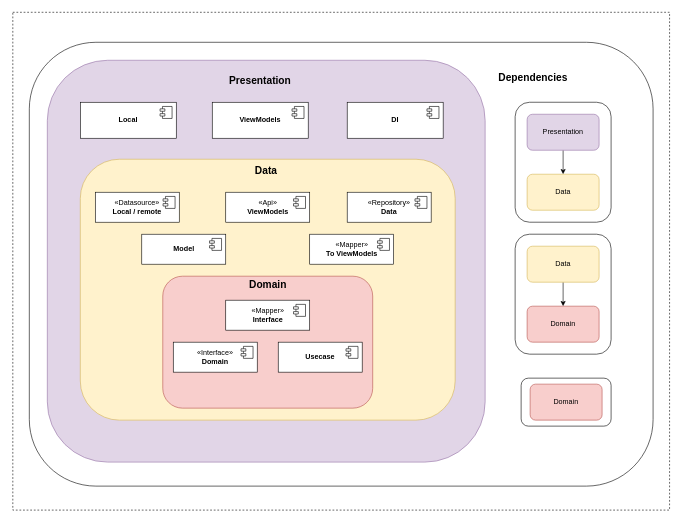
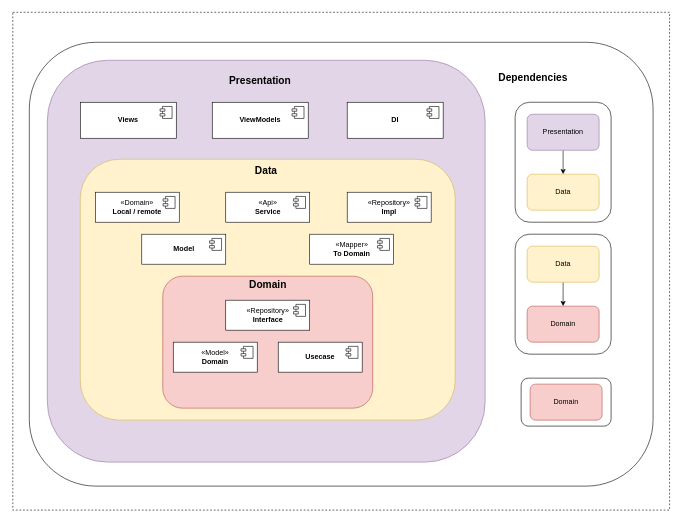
(128, 120) -> (128, 120)
(137, 207) -> (137, 207)
(268, 207) -> (268, 207)
(389, 207) -> (389, 207)
(352, 249) -> (352, 249)
(268, 315) -> (268, 315)
(215, 357) -> (215, 357)
